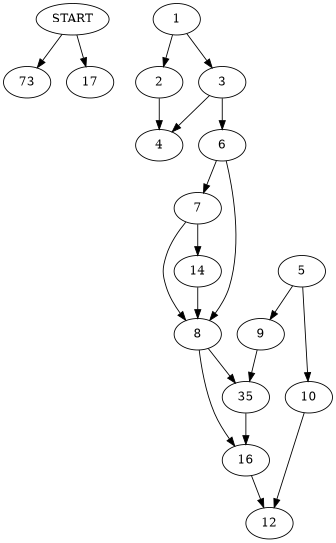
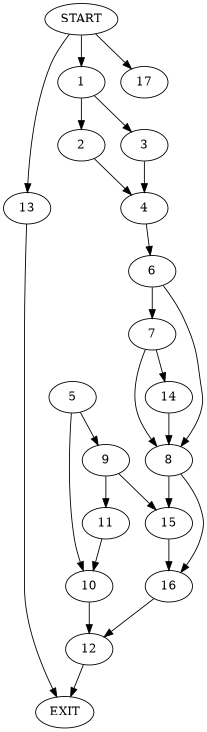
none -> (81, 46)
(27, 82) -> (27, 208)
(222, 109) -> (148, 235)
(246, 397) -> (169, 523)
none -> (106, 523)
none -> (65, 712)
